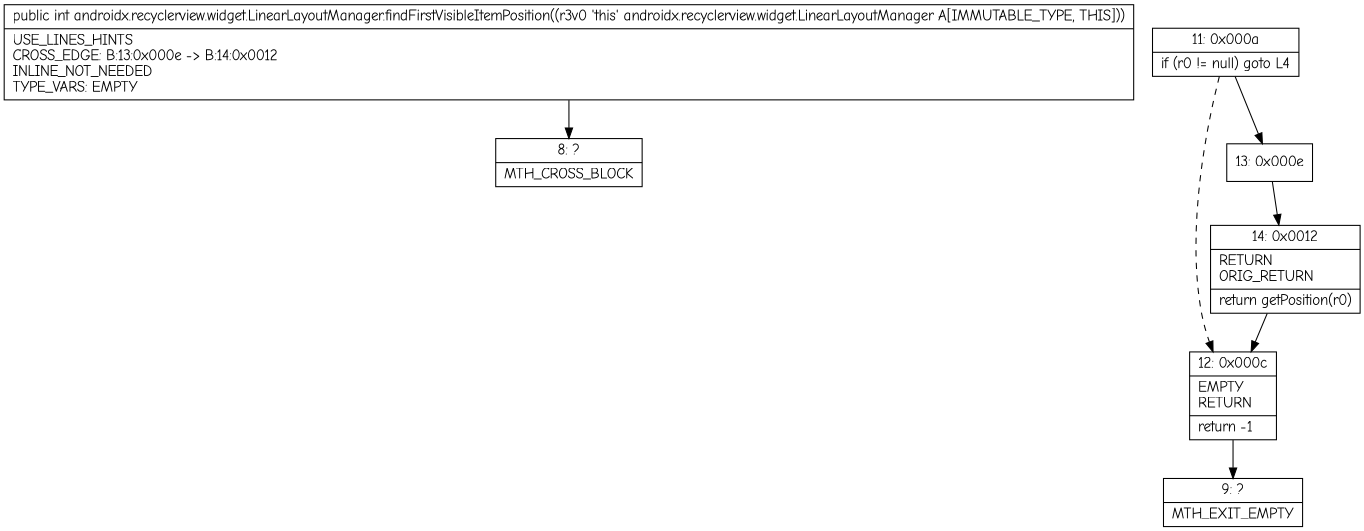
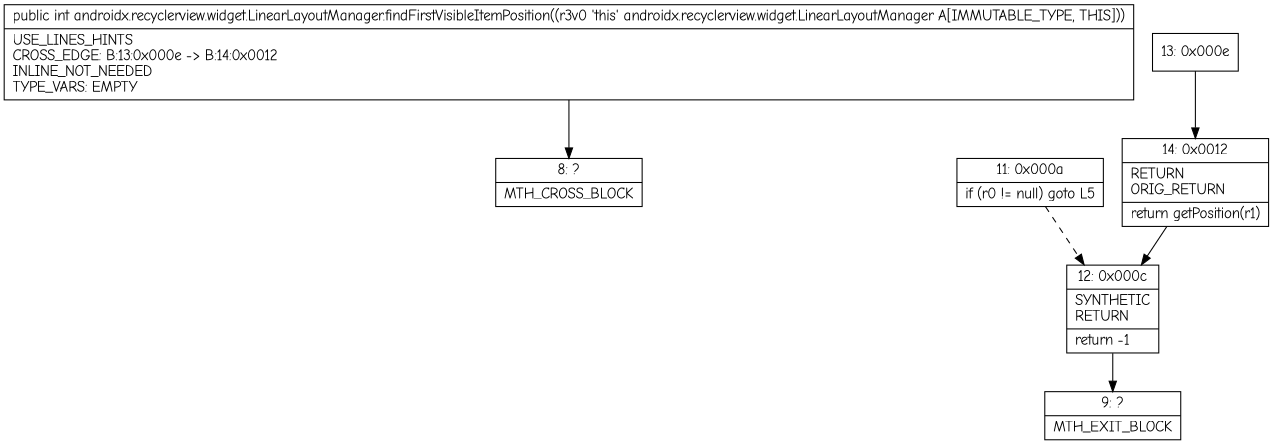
(1226, 64) -> (1030, 194)
(1247, 105) -> none
(1285, 301) -> (1195, 214)
(1221, 387) -> (1113, 301)
(1233, 514) -> (1113, 427)
